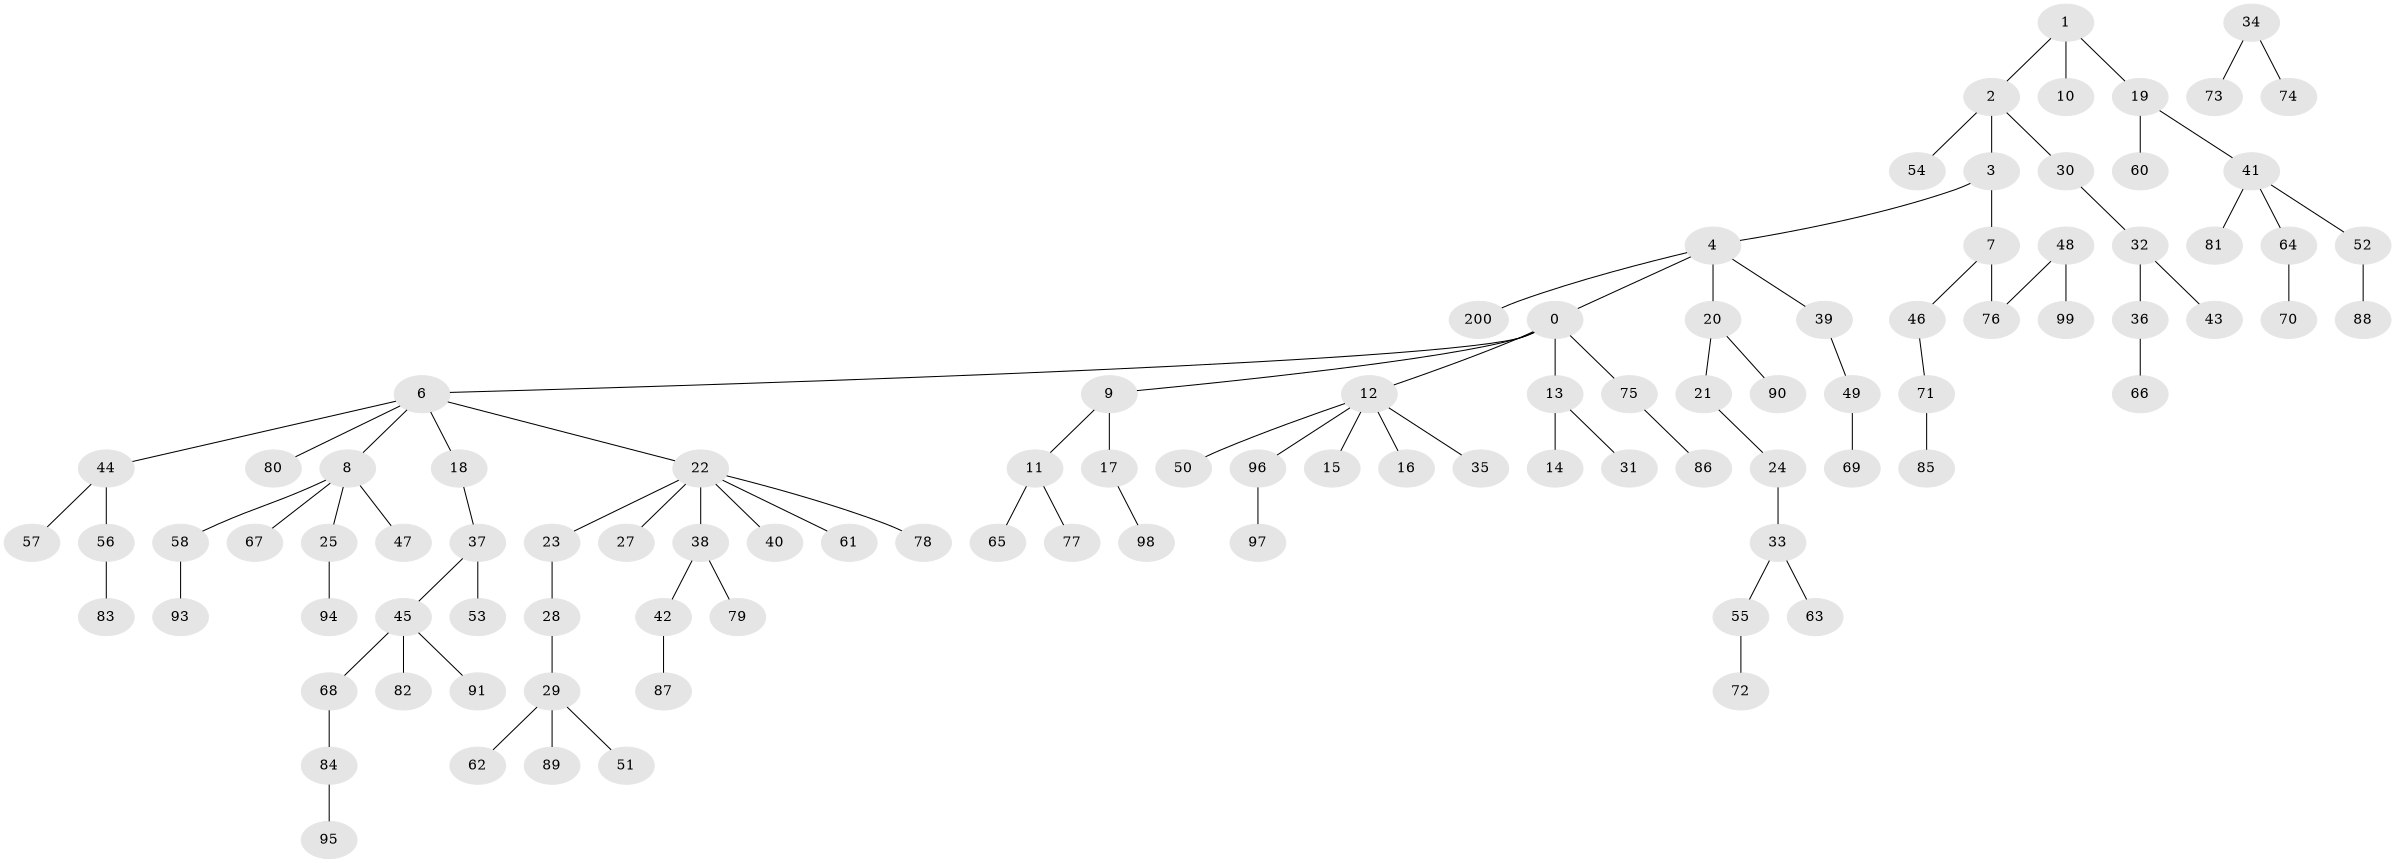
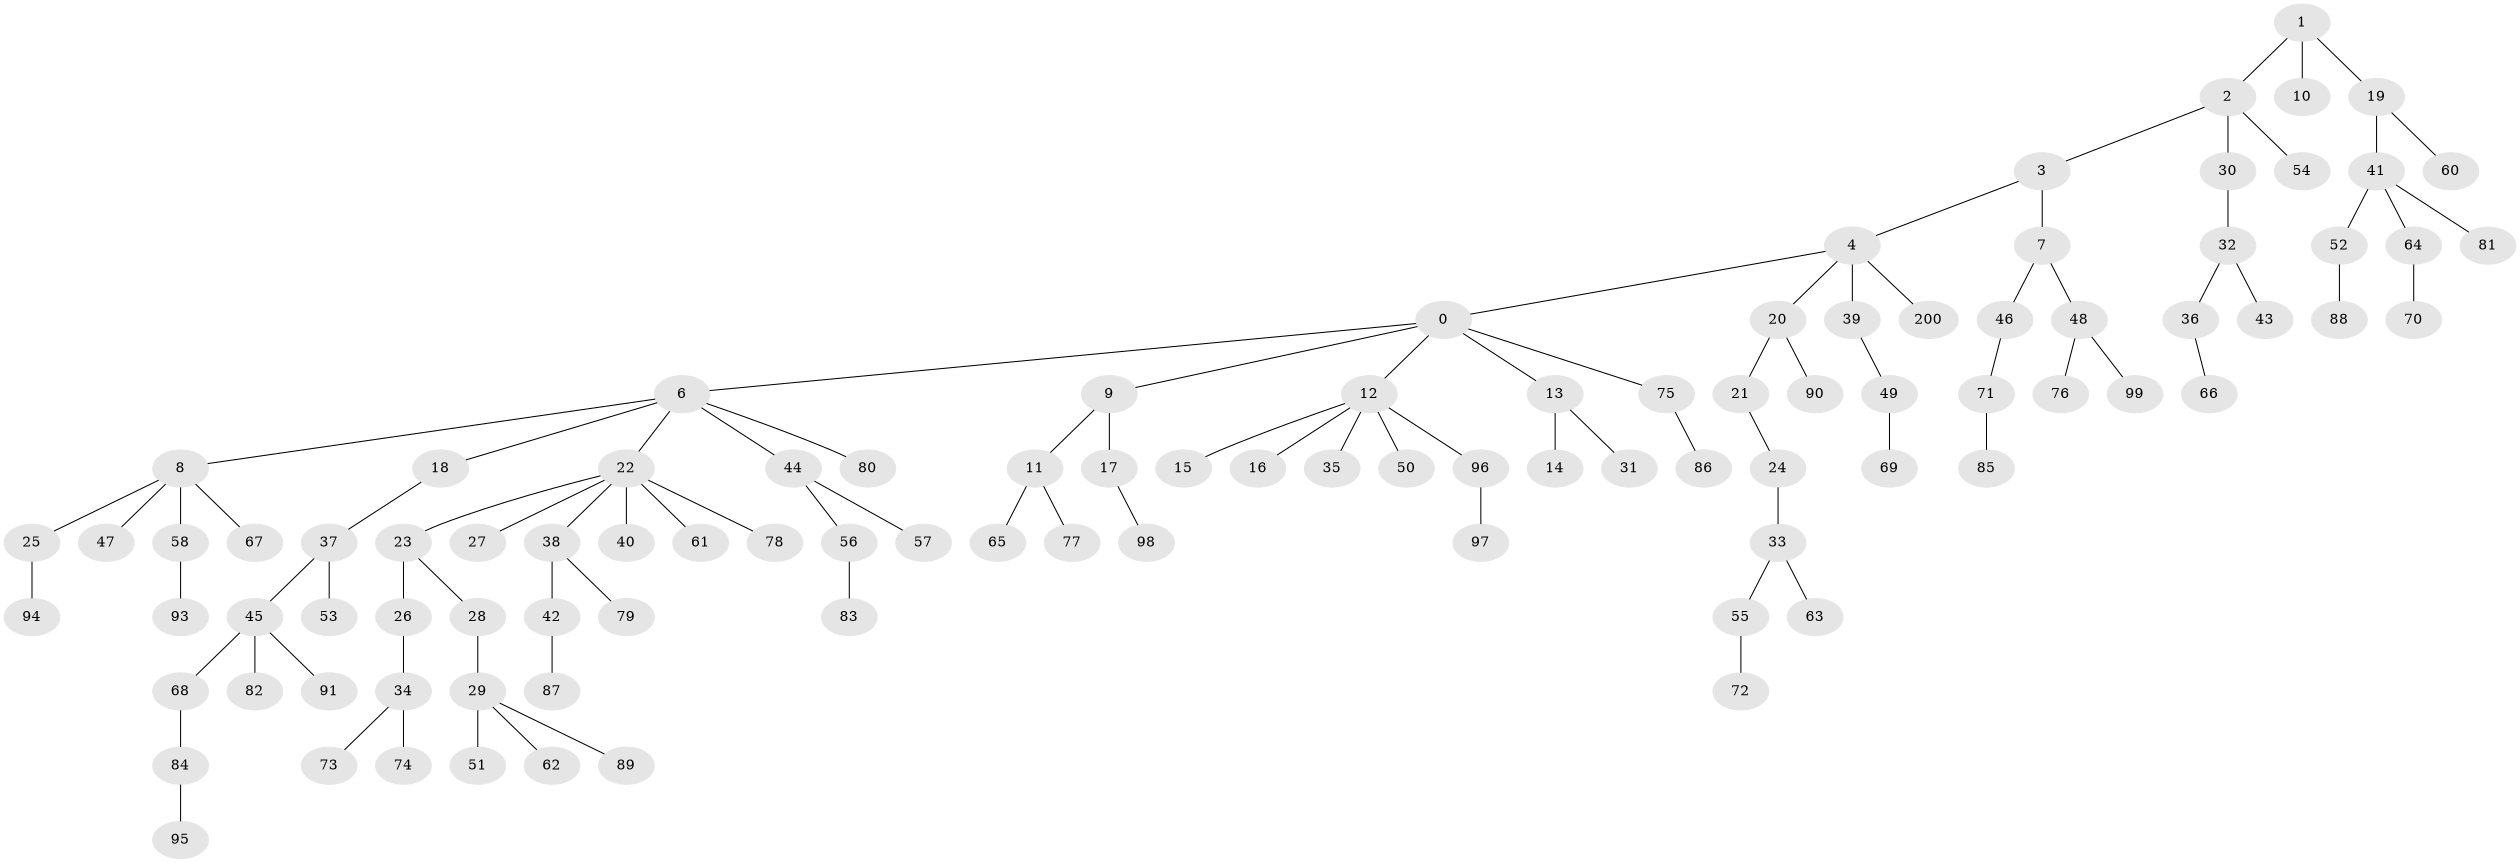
(1992, 283) -> (2061, 283)
none -> (403, 617)
